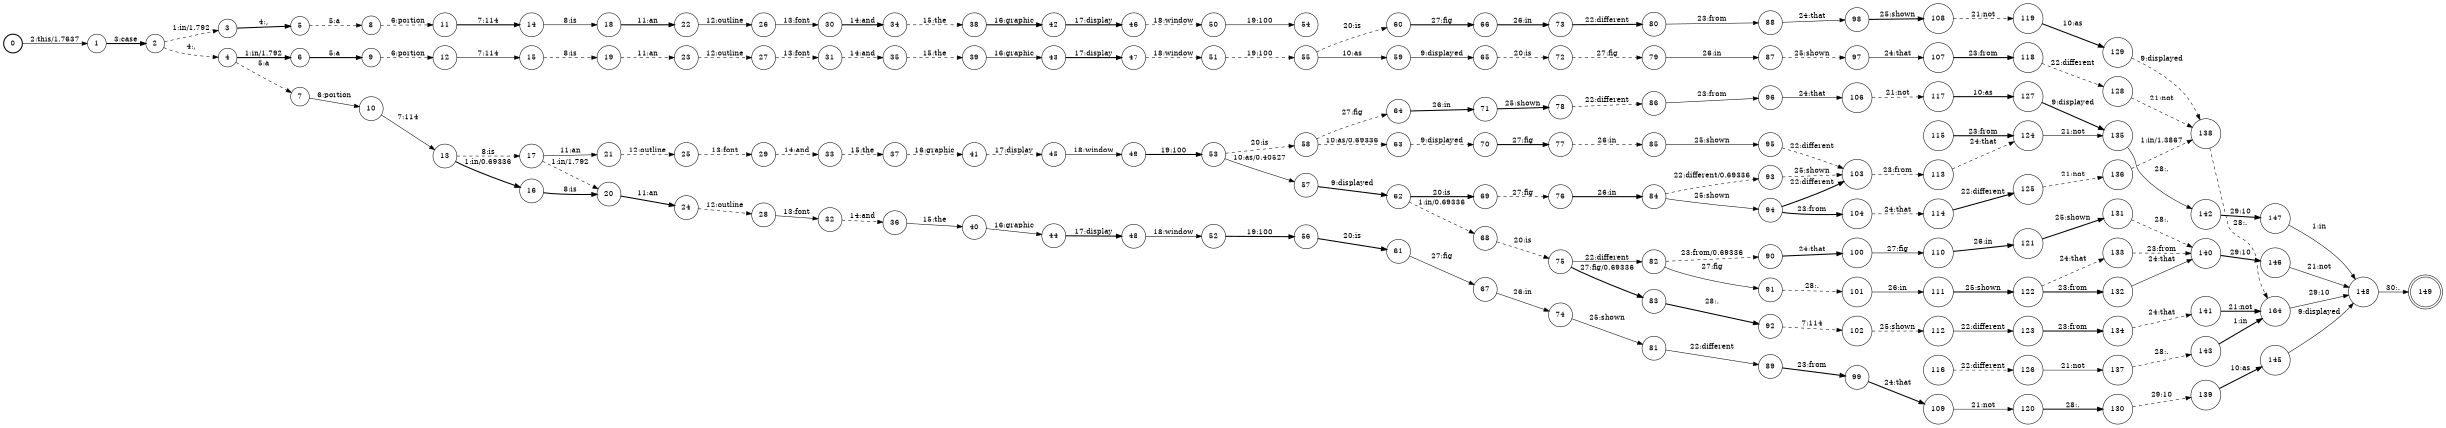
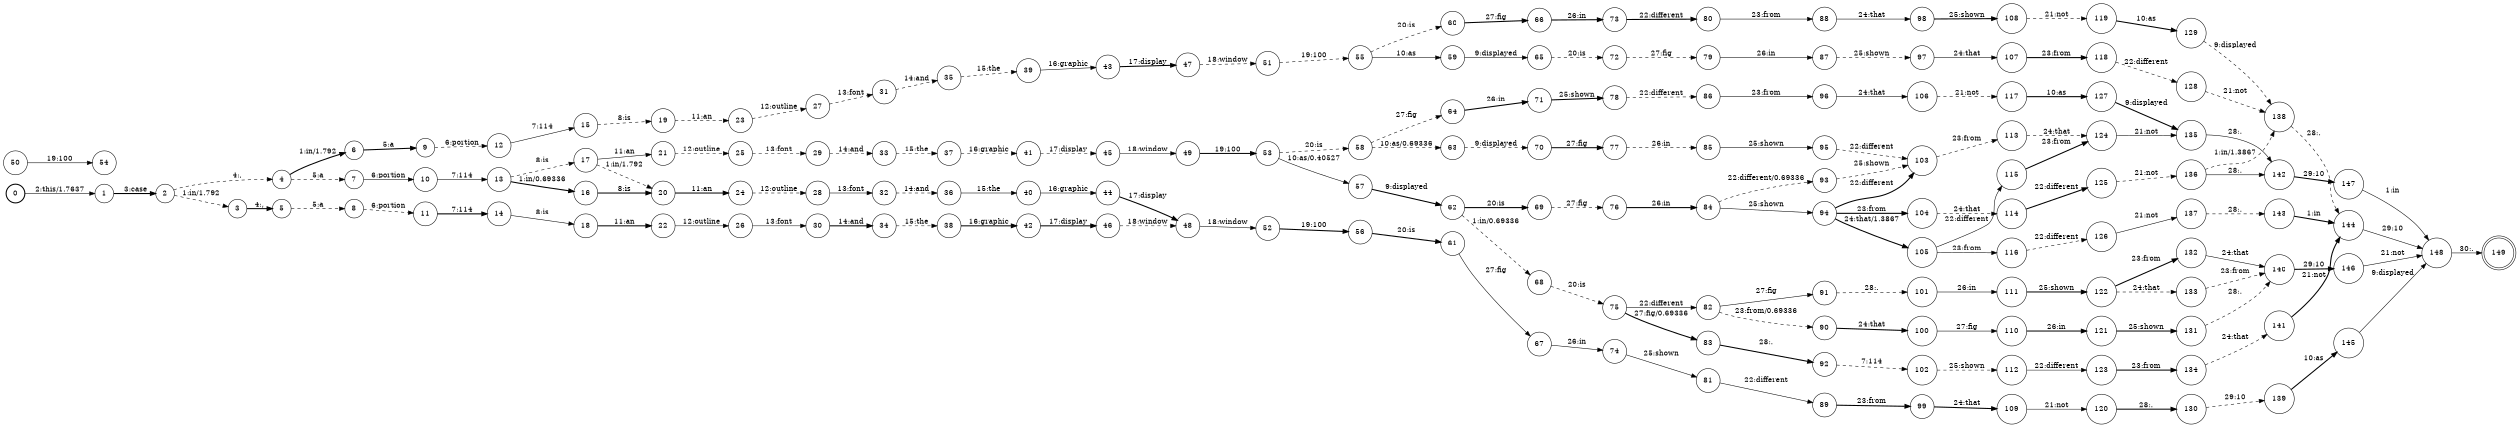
(1171, 25) -> (1145, 226)
none -> (2233, 175)
none -> (1922, 252)
(2275, 311) -> (2349, 225)
